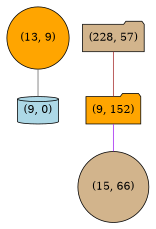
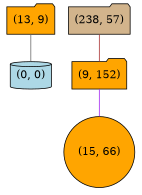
(38, 38) -> (31, 21)
(113, 38) -> (99, 21)
(38, 110) -> (31, 75)
(113, 187) -> (99, 152)
